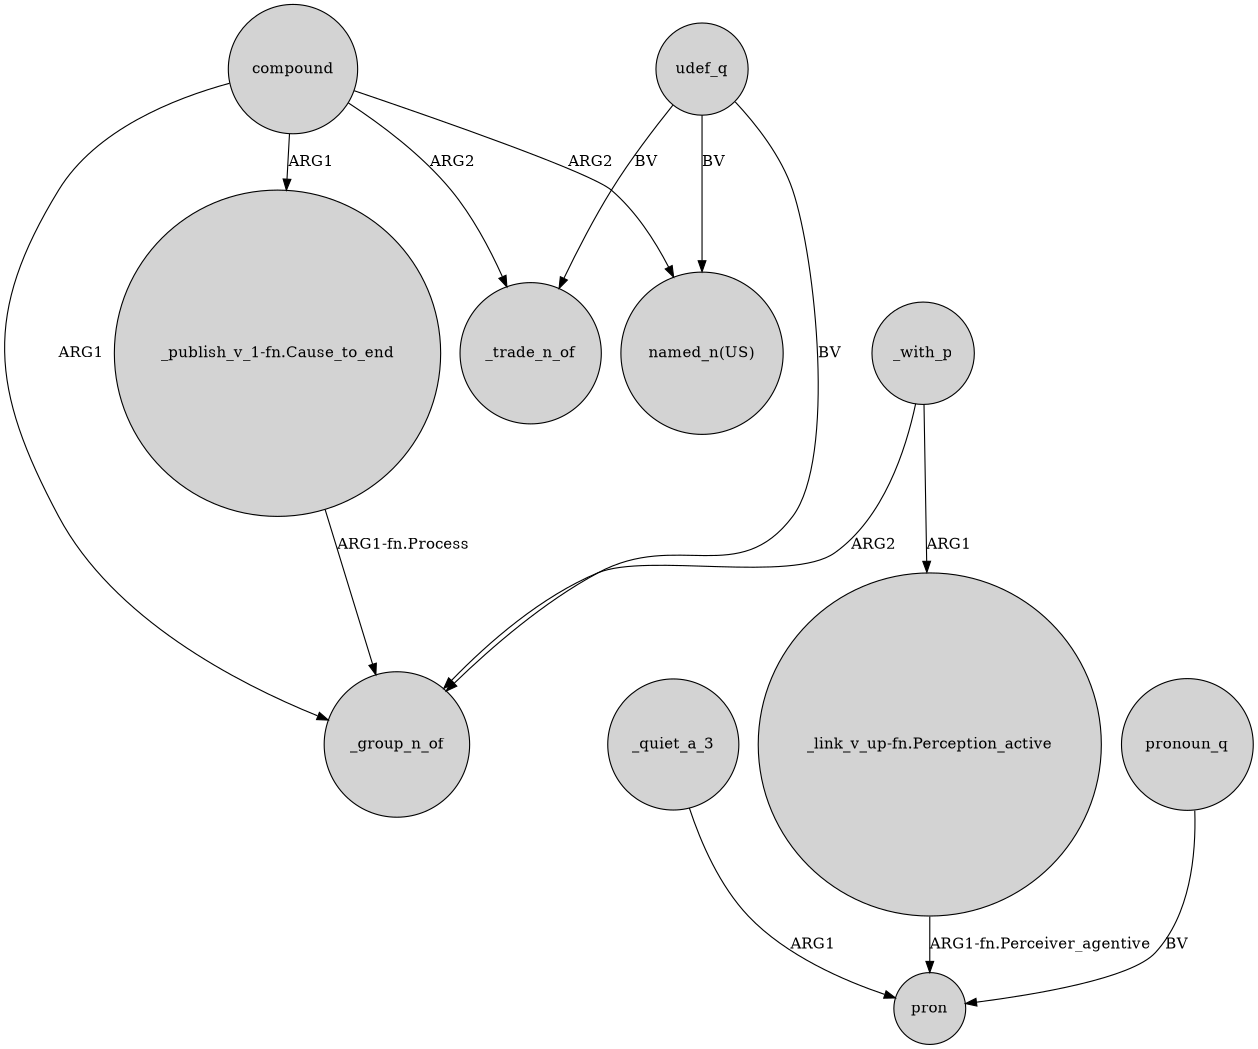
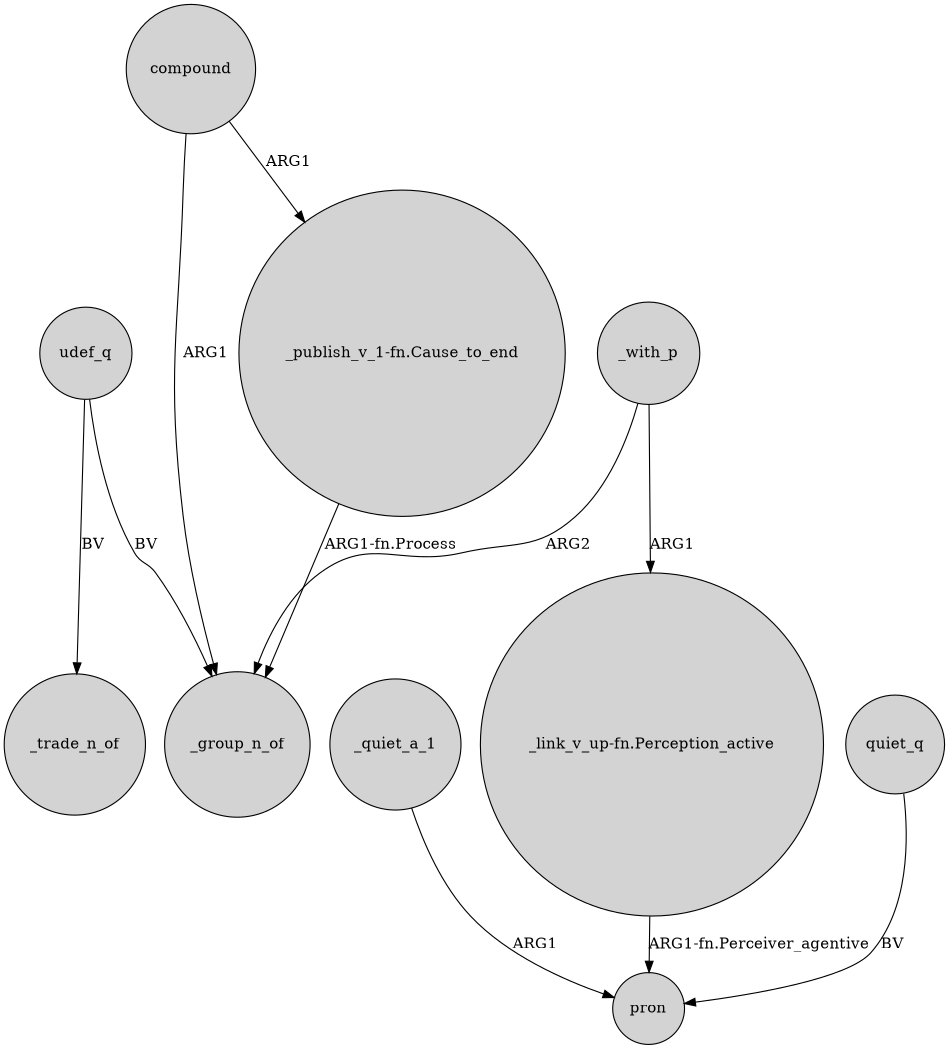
(440, 177) -> none
(702, 353) -> none
(673, 744) -> (395, 744)
(1187, 744) -> (895, 744)
